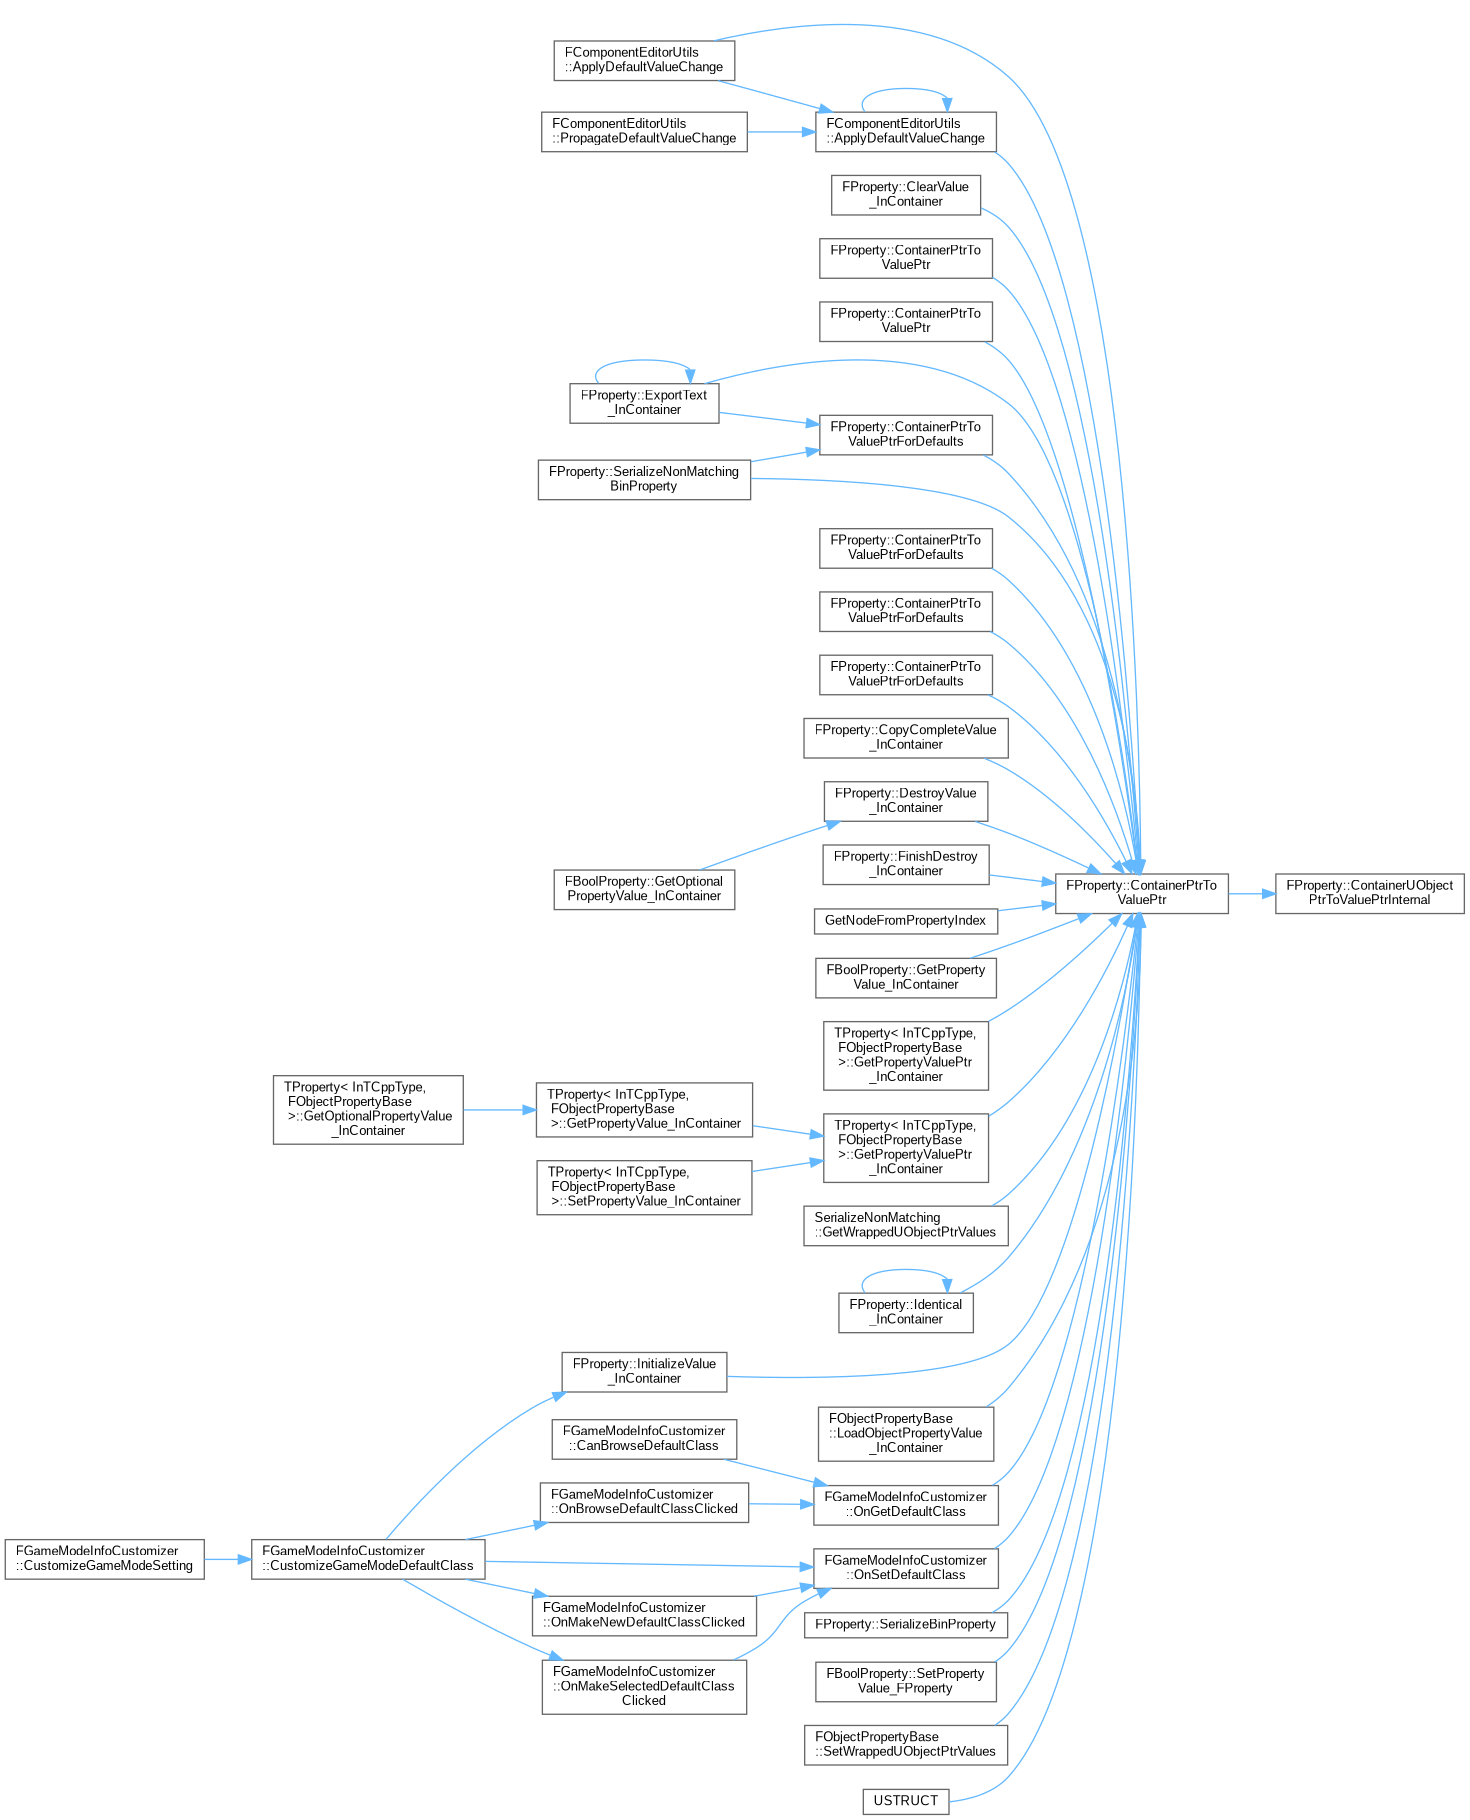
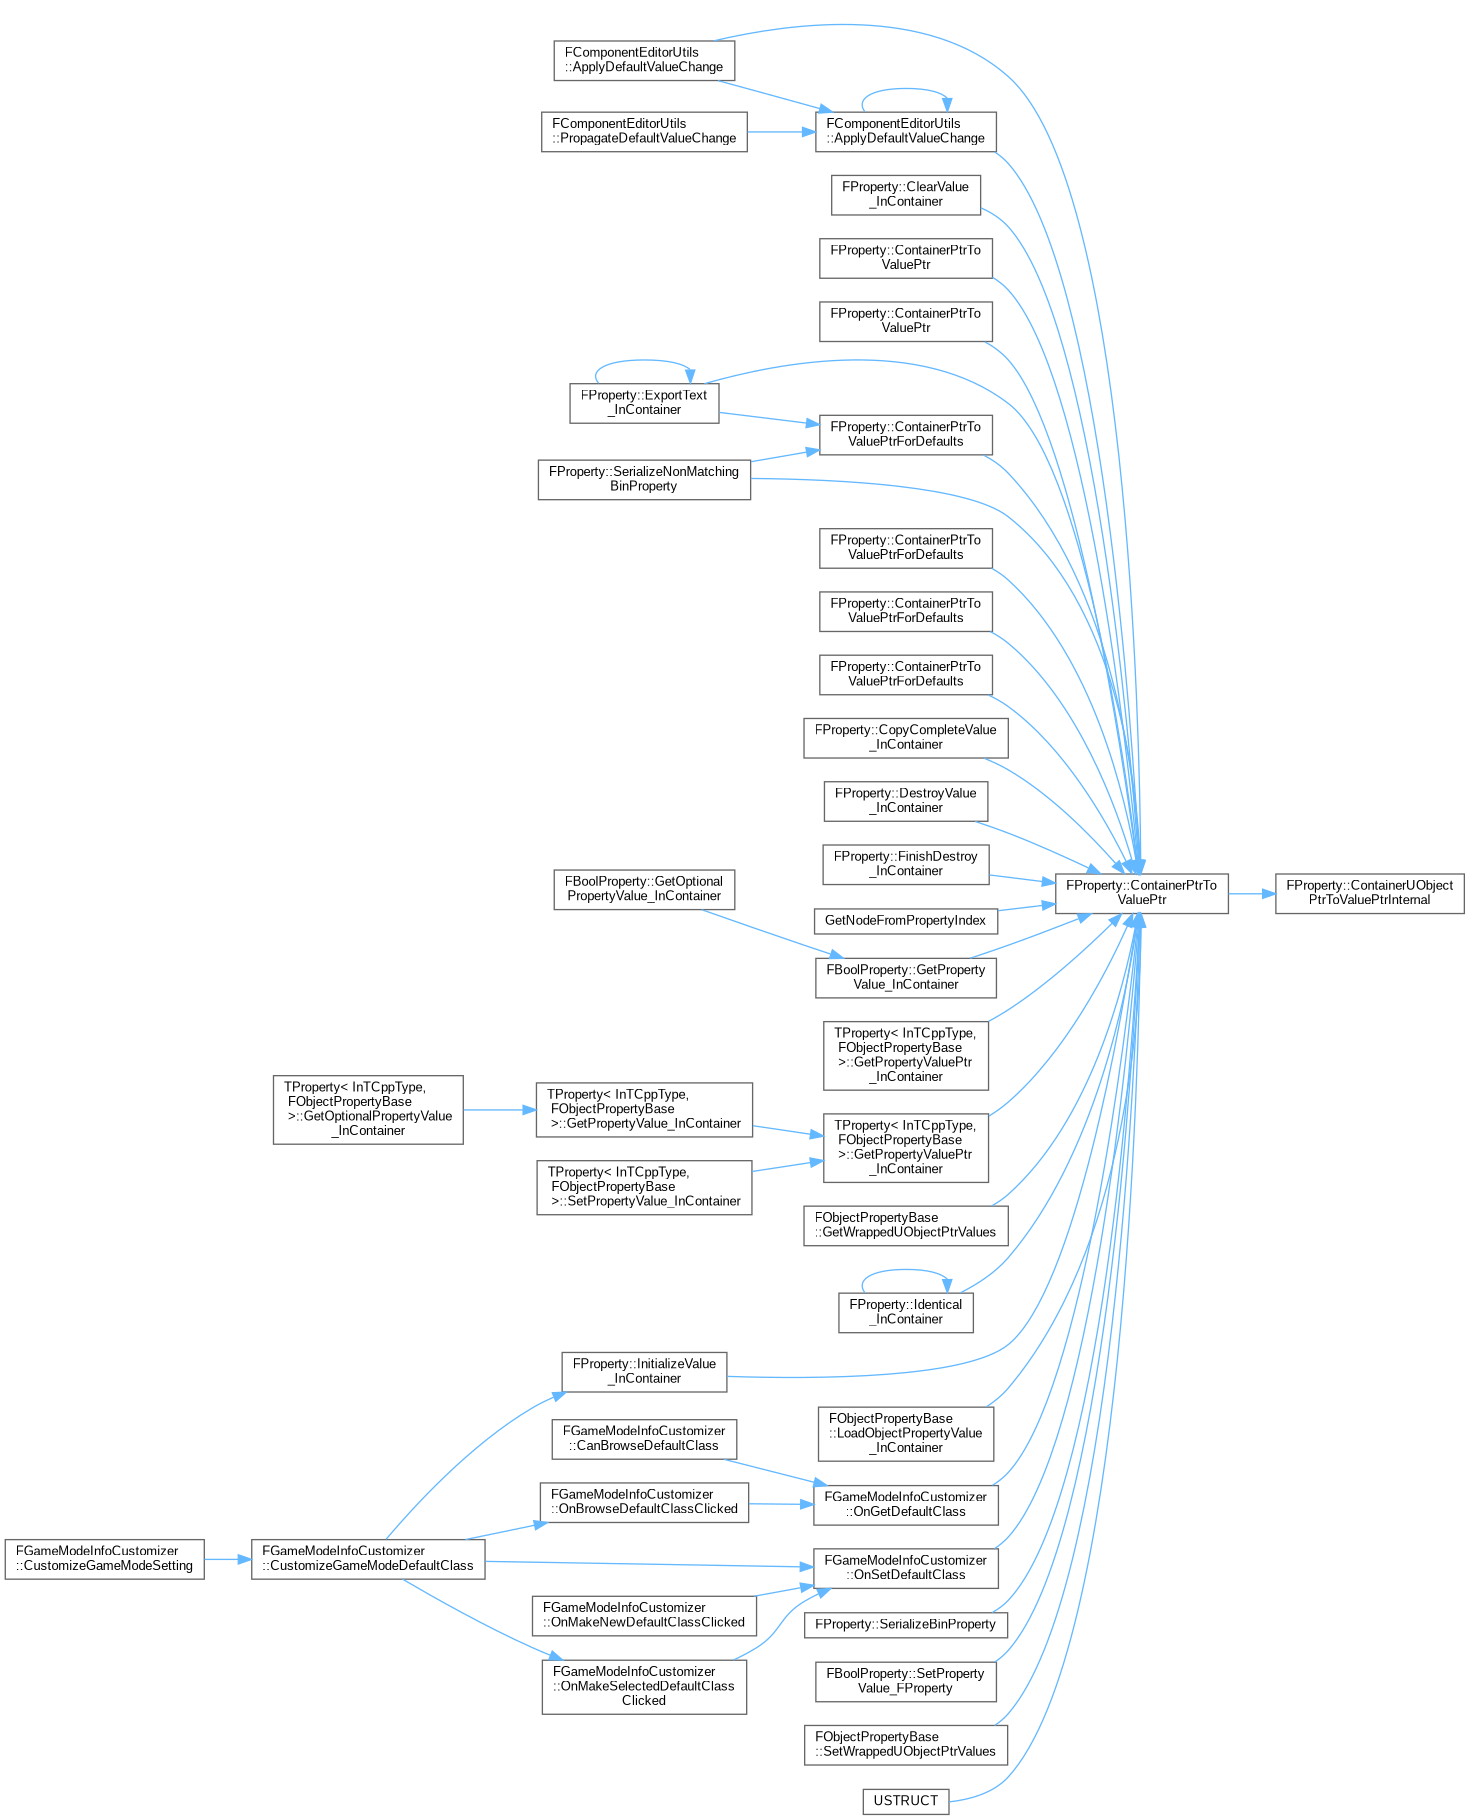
(763, 847) -> (766, 932)
(906, 1226) -> (906, 1226)
(500, 1586) -> none
